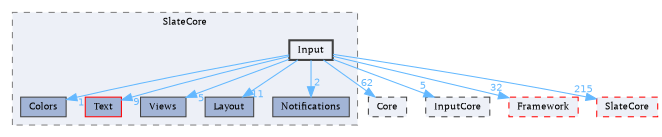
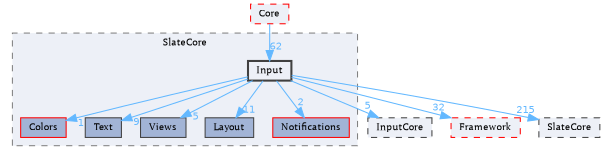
(345, 75) -> (270, 40)
(43, 107) -> (43, 128)
(103, 107) -> (103, 128)
(311, 107) -> (311, 128)
(388, 107) -> (270, 14)
(627, 107) -> (569, 128)
